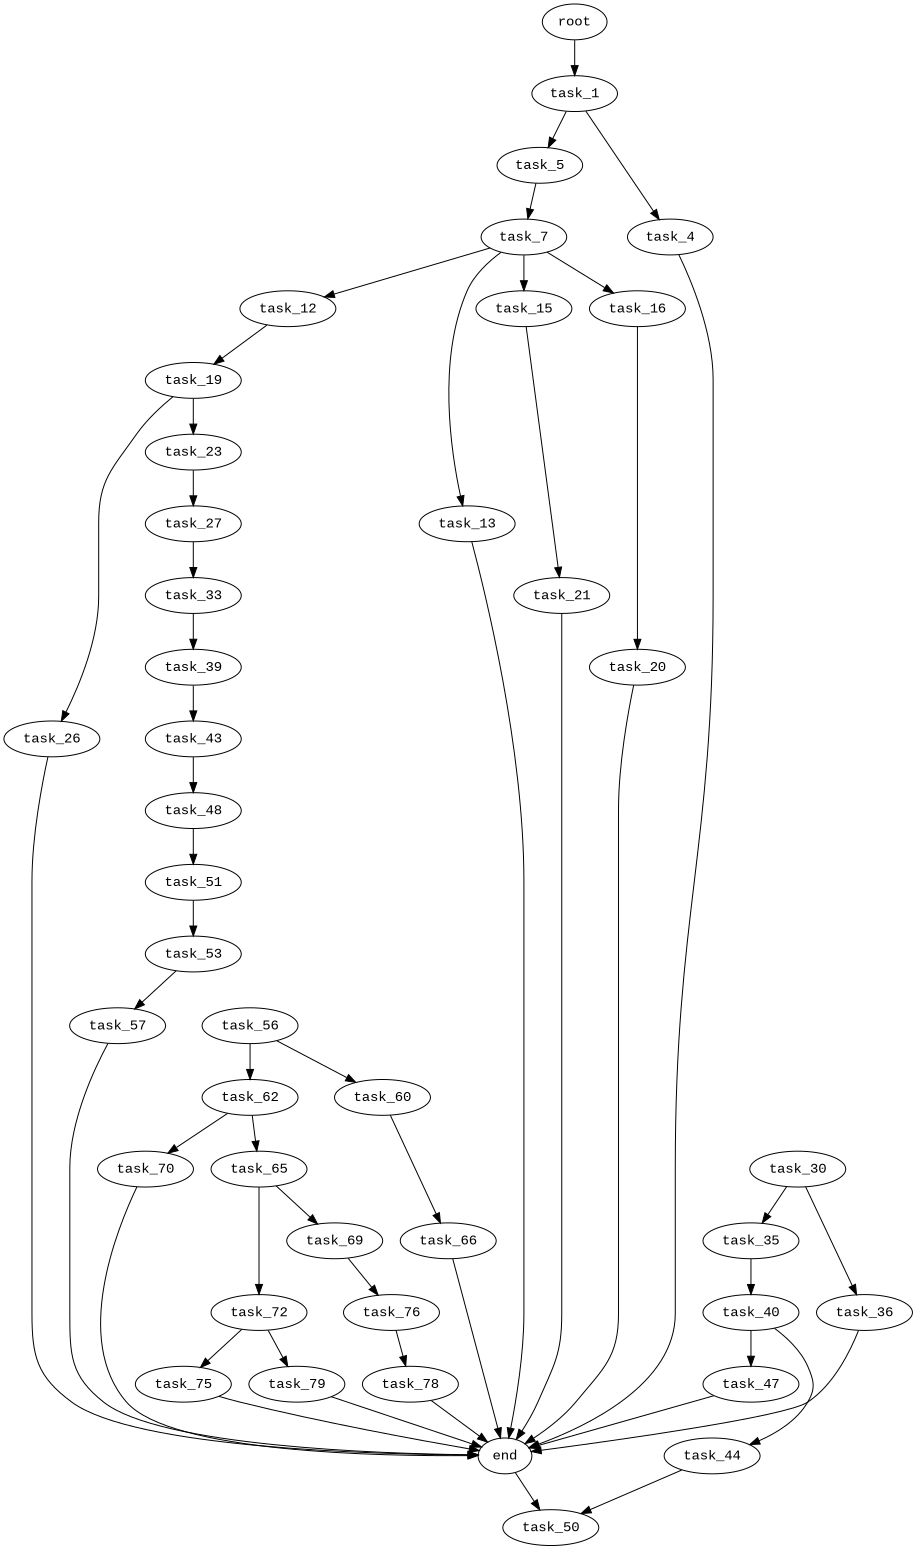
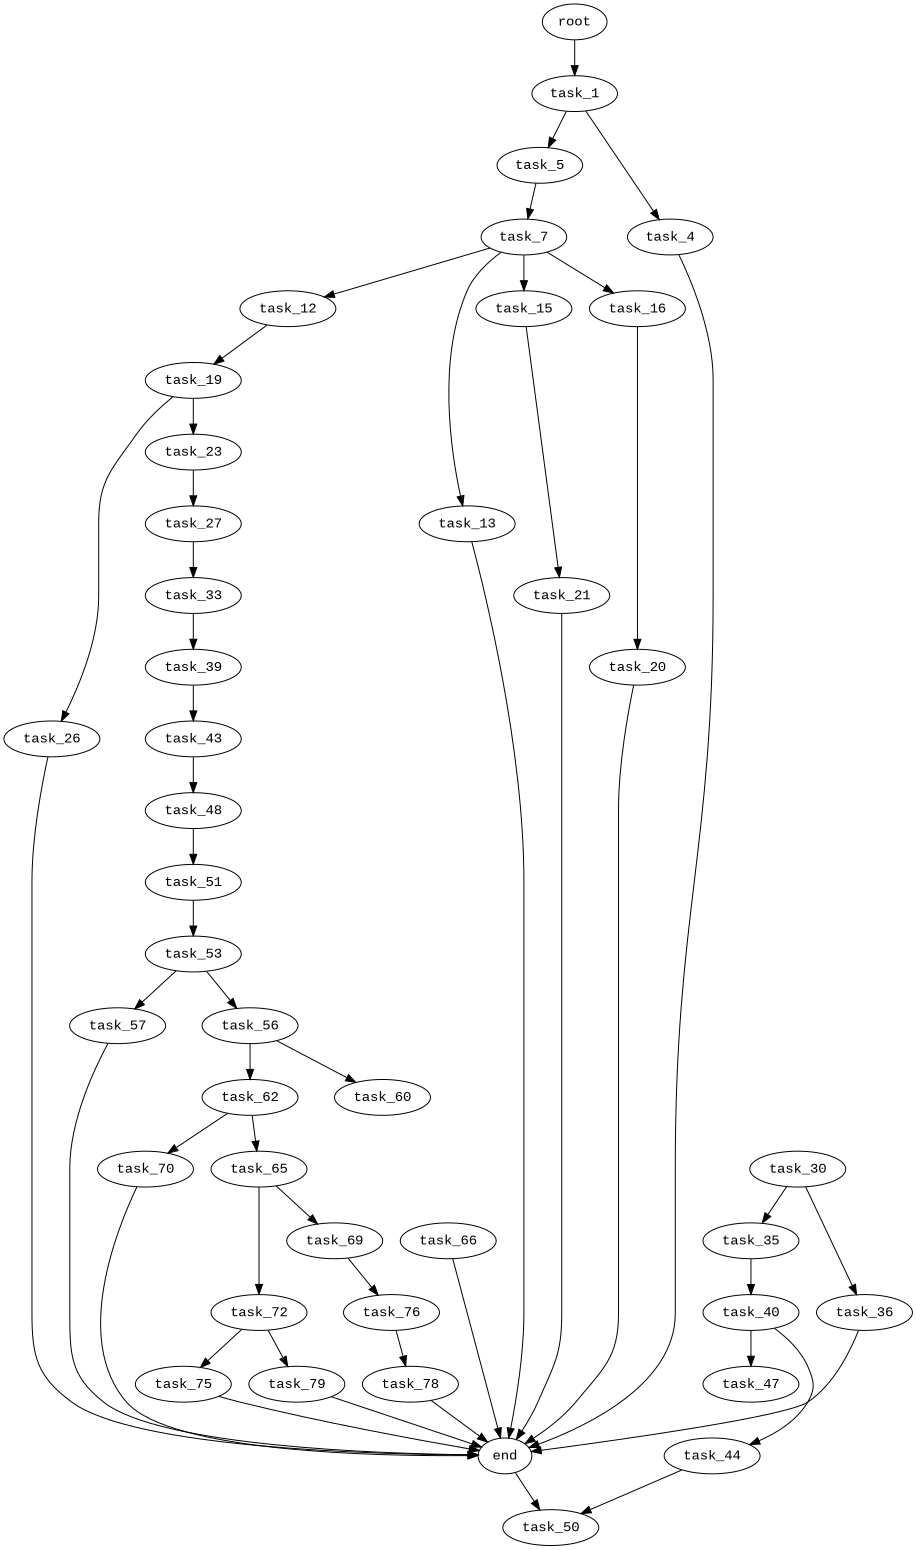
none -> (218, 986)
(413, 1165) -> none
(626, 1420) -> none
